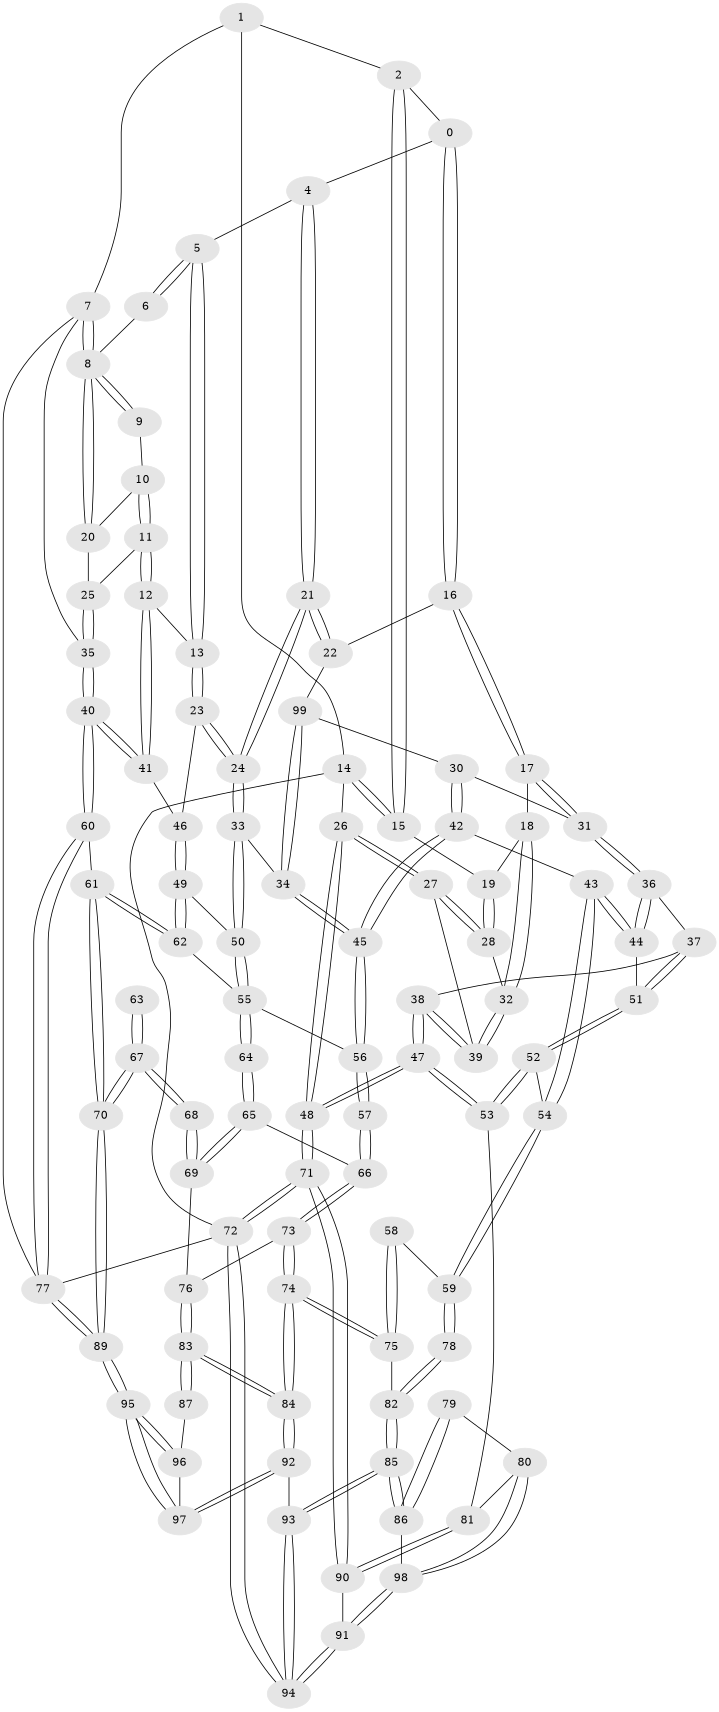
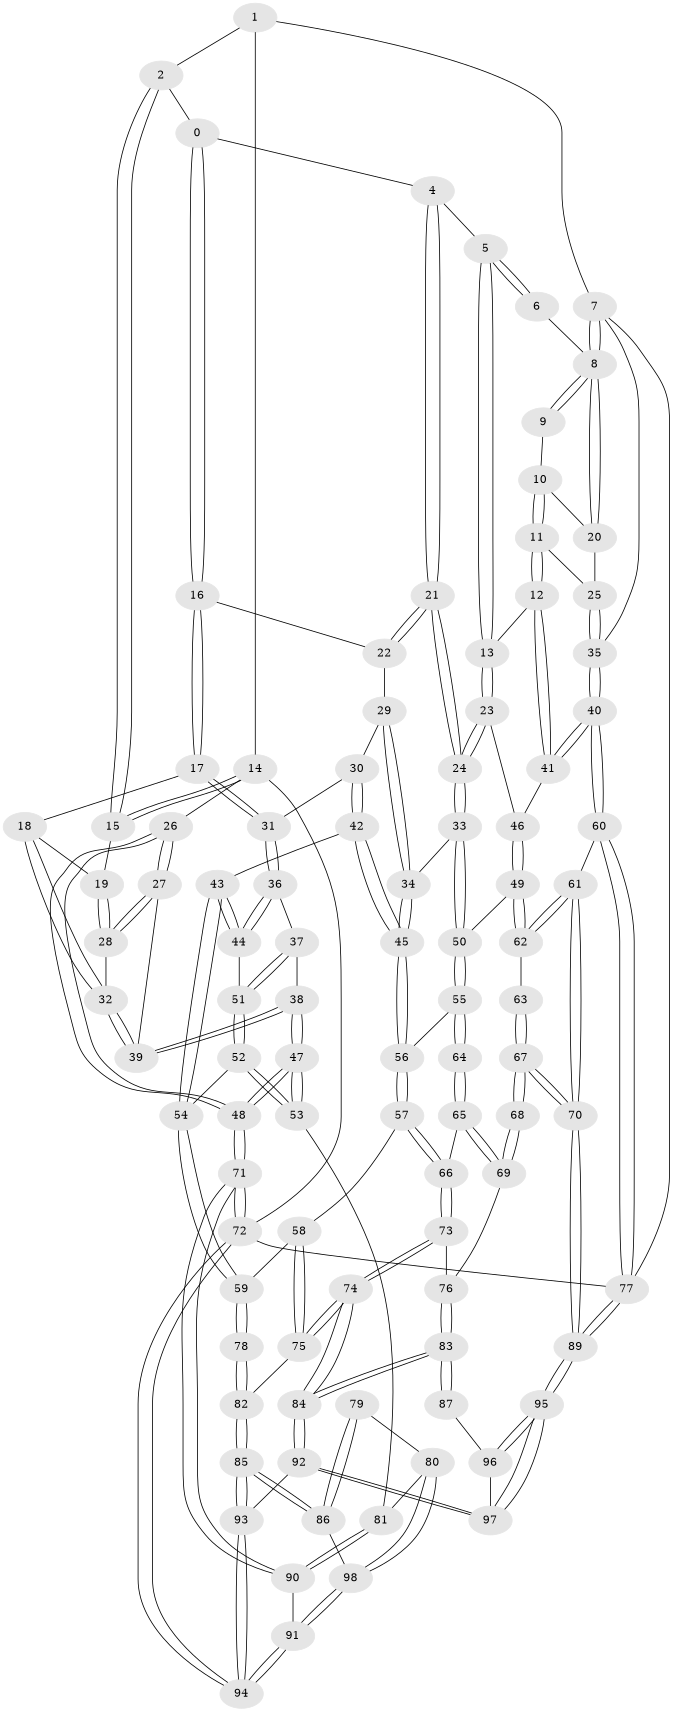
(300, 711) -> (385, 711)
(213, 971) -> (521, 971)
none -> (360, 1180)
